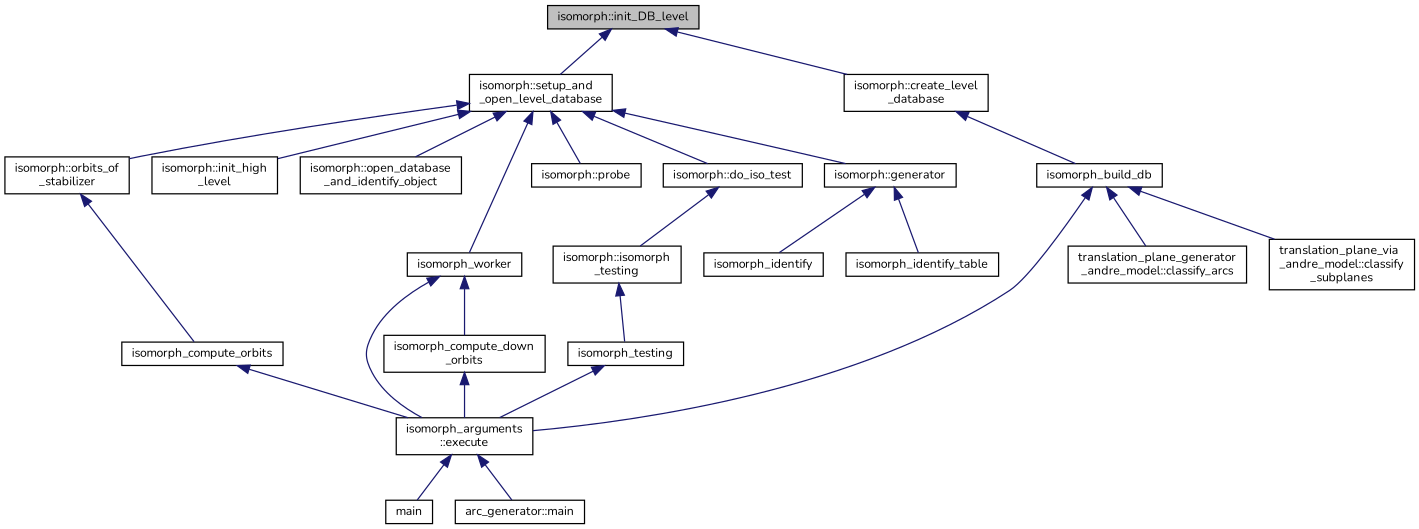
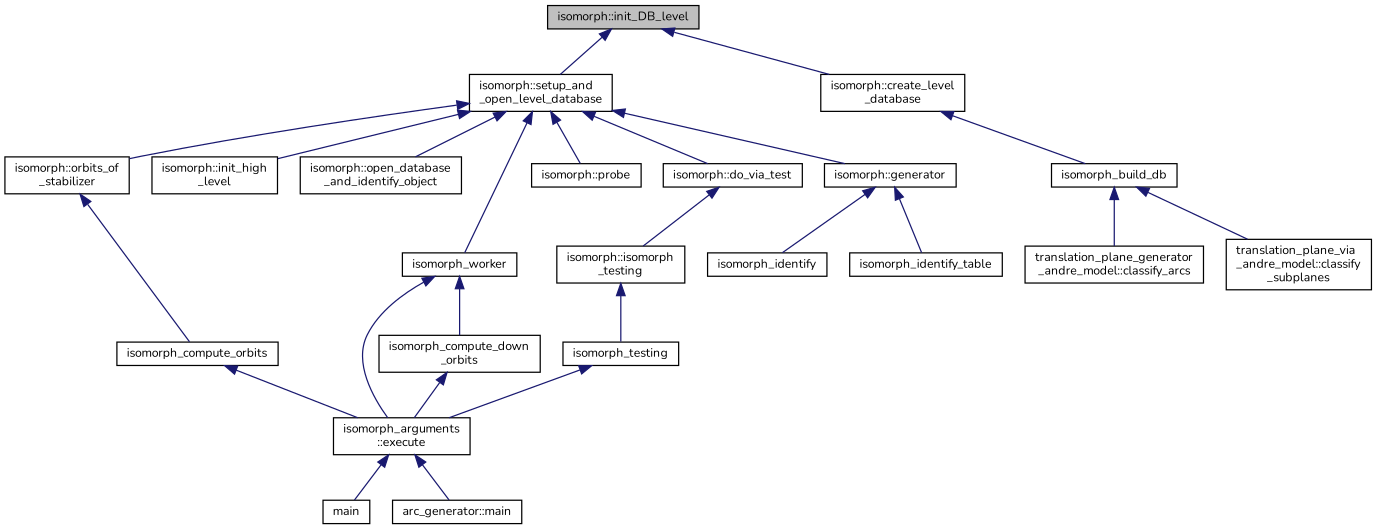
(733, 175) -> (733, 175)
(837, 370) -> none
